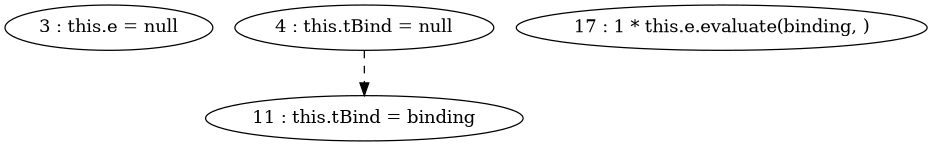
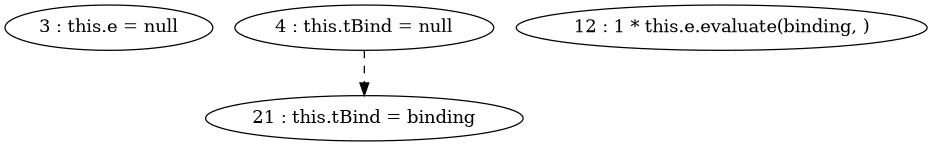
(722, 28) -> (722, 28)
(364, 118) -> (364, 118)
